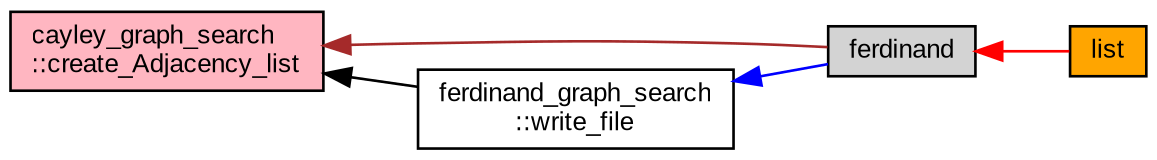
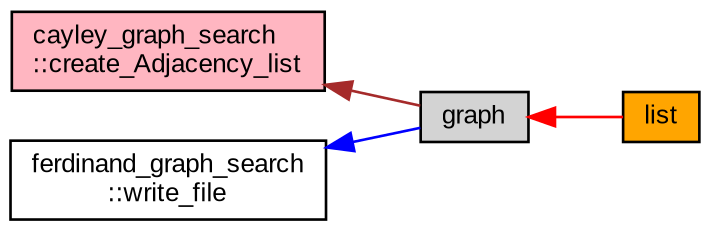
(902, 51) -> (475, 117)
(384, 82) -> none
